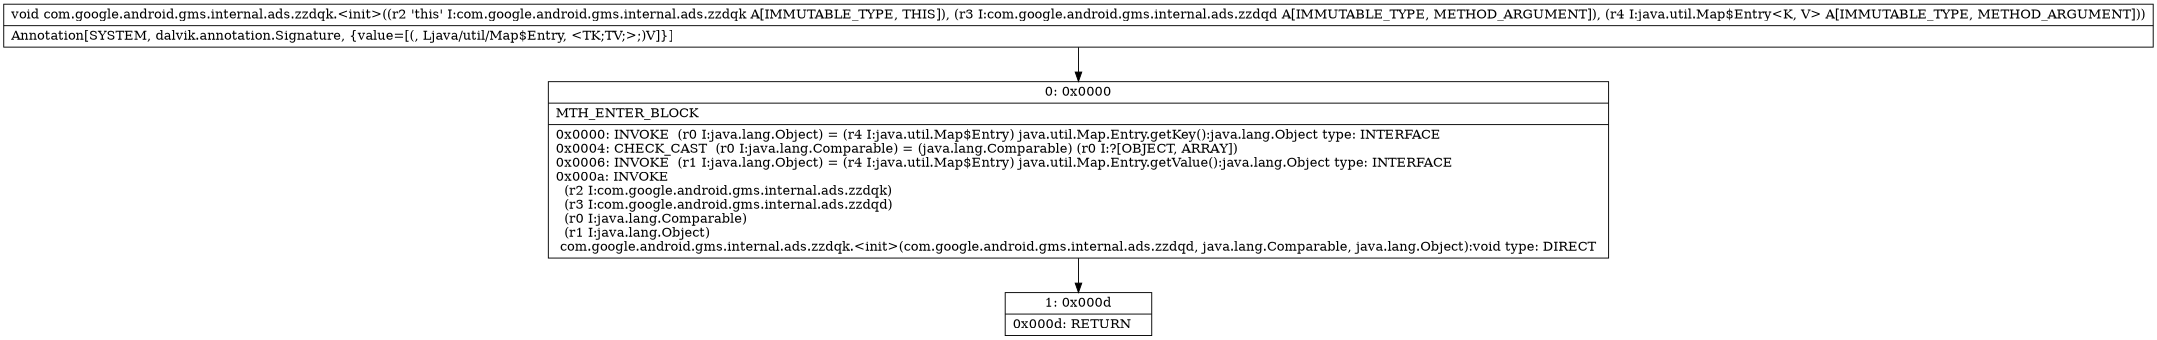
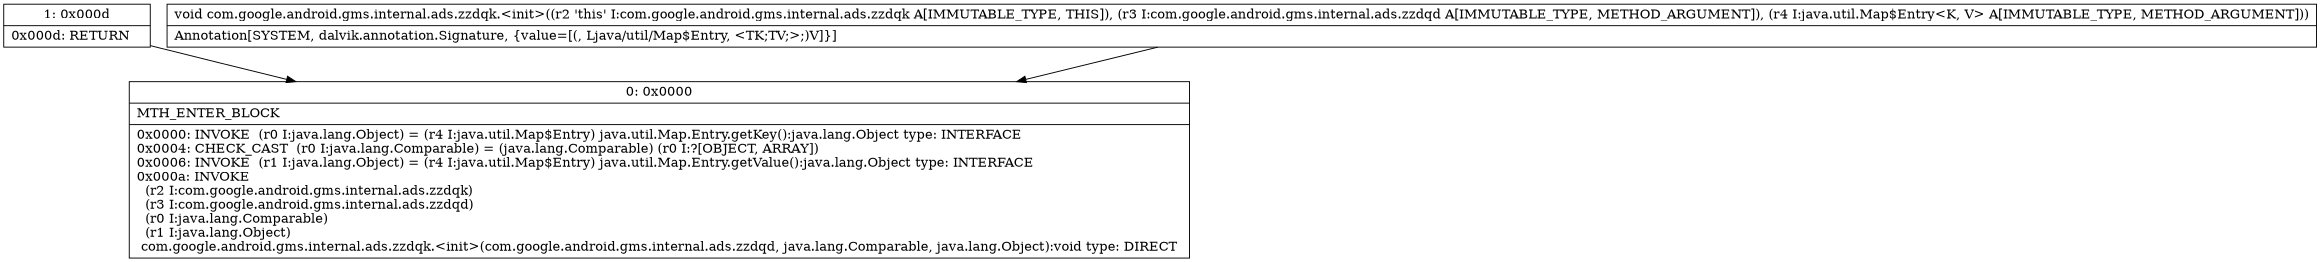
(1078, 271) -> (219, 63)
